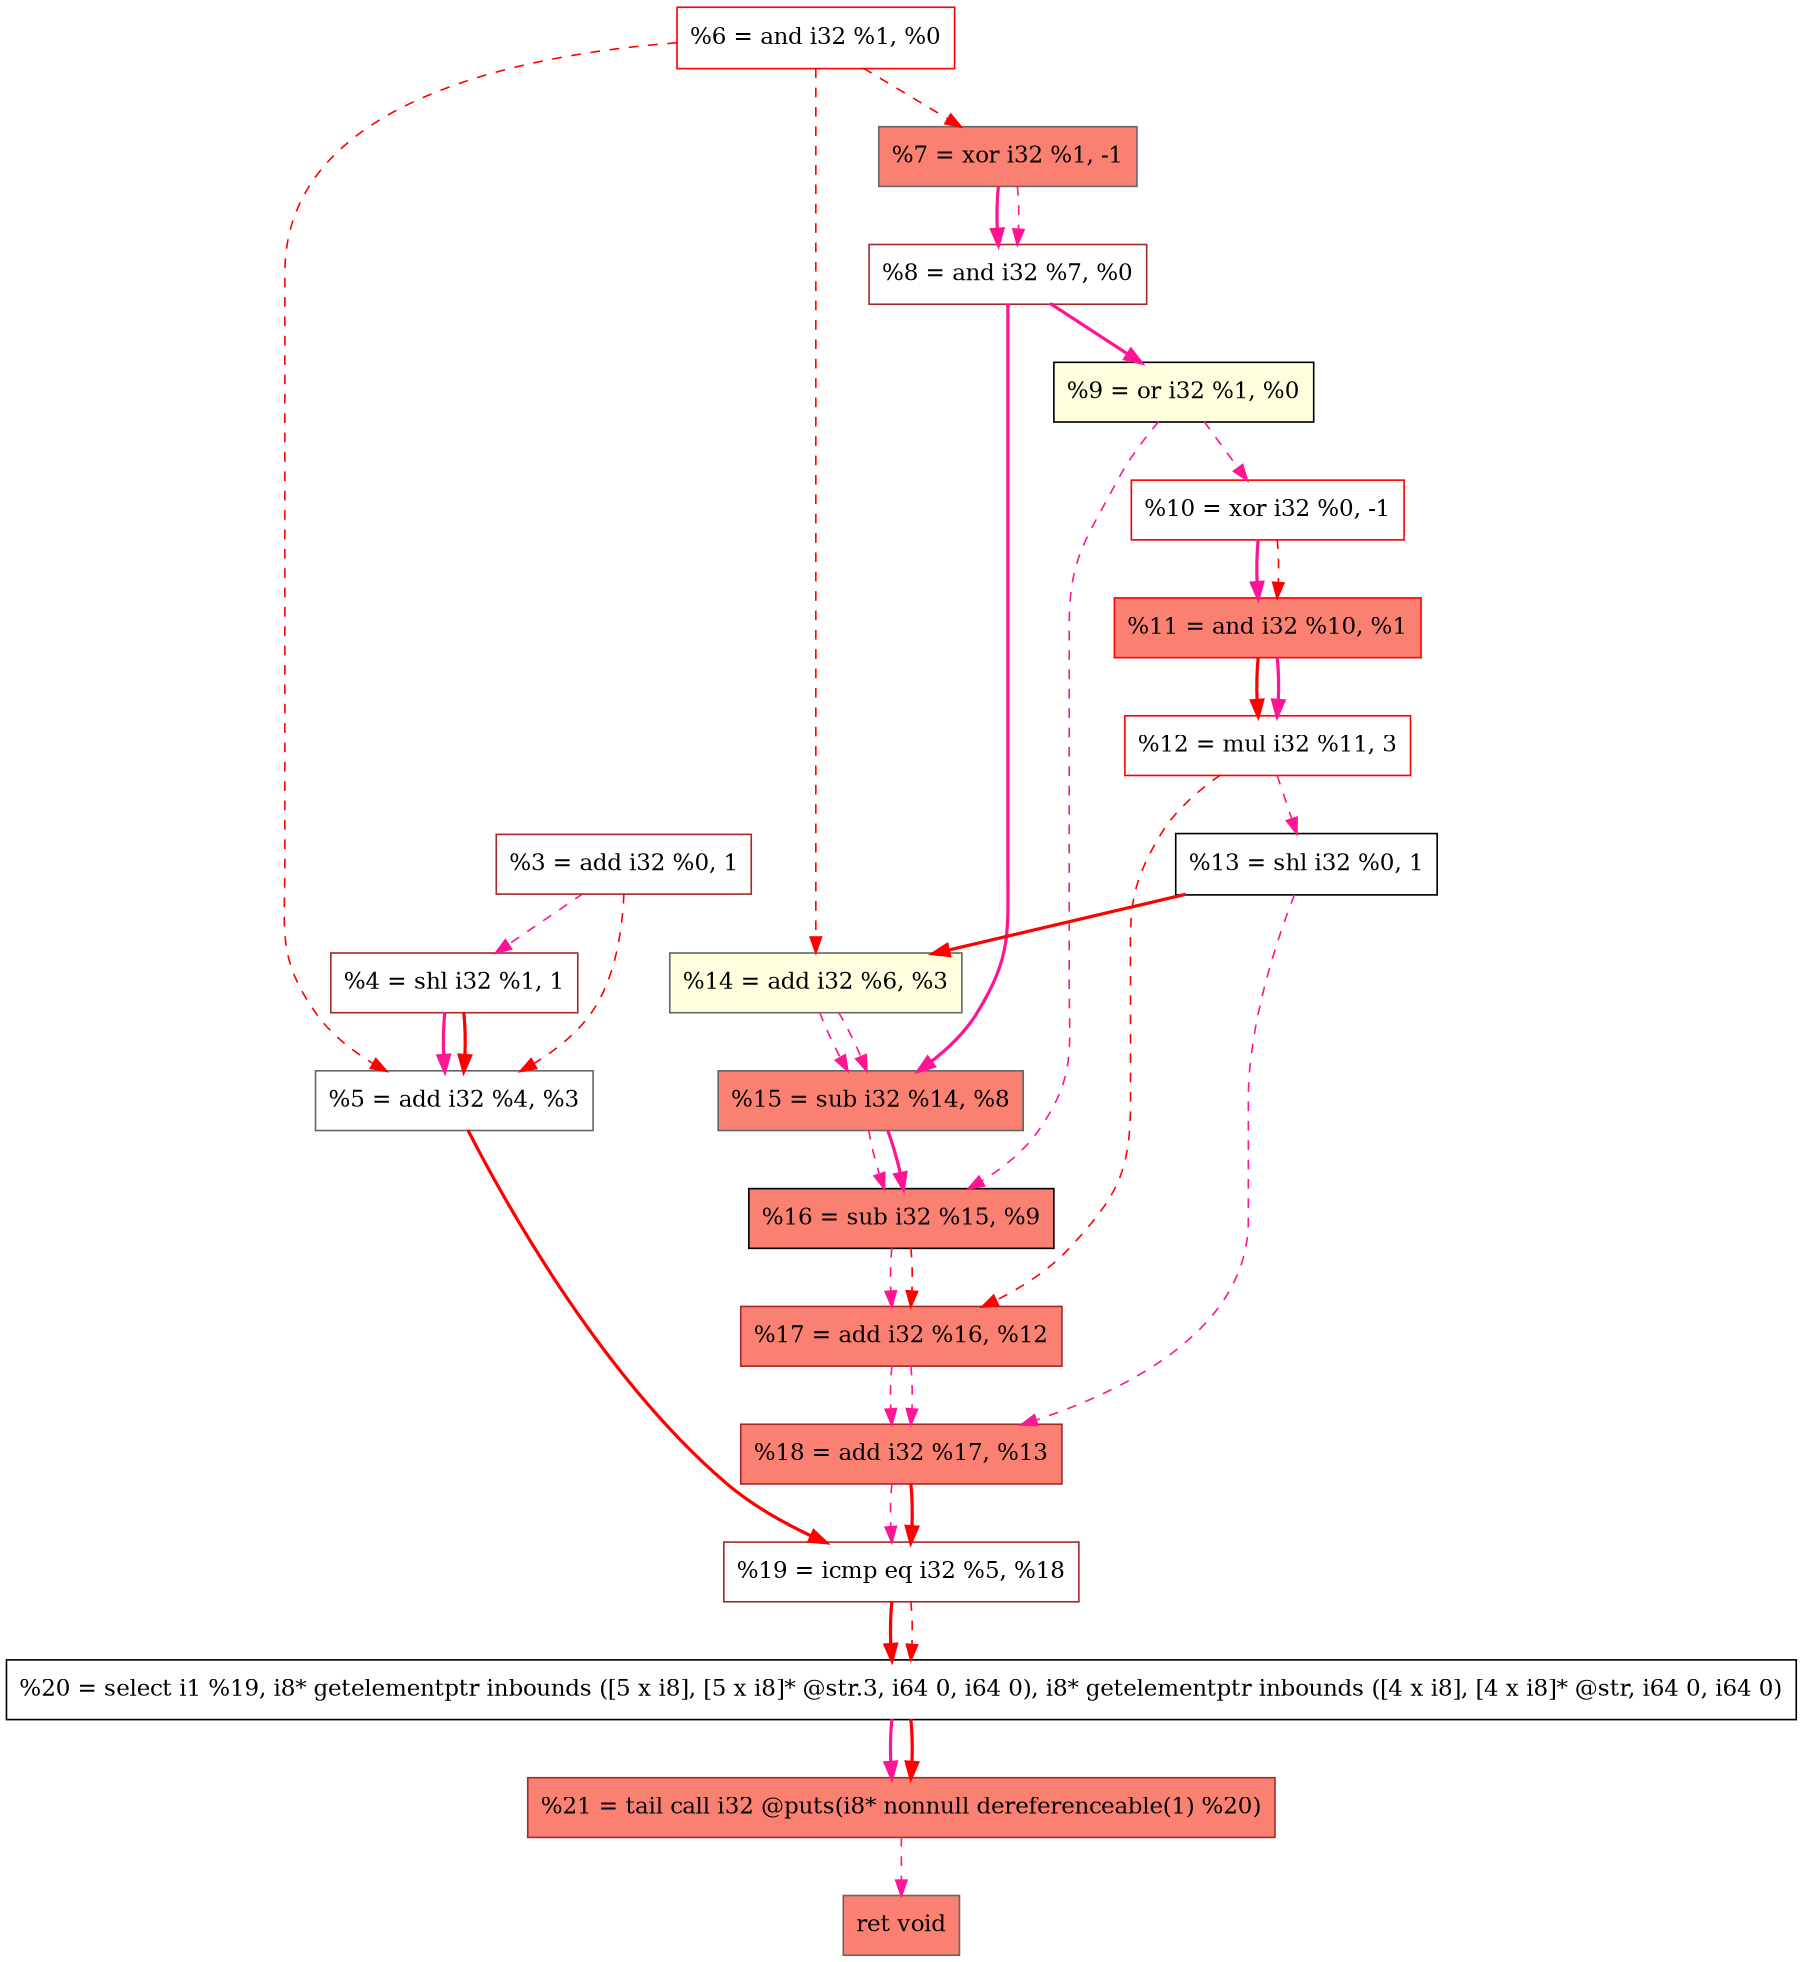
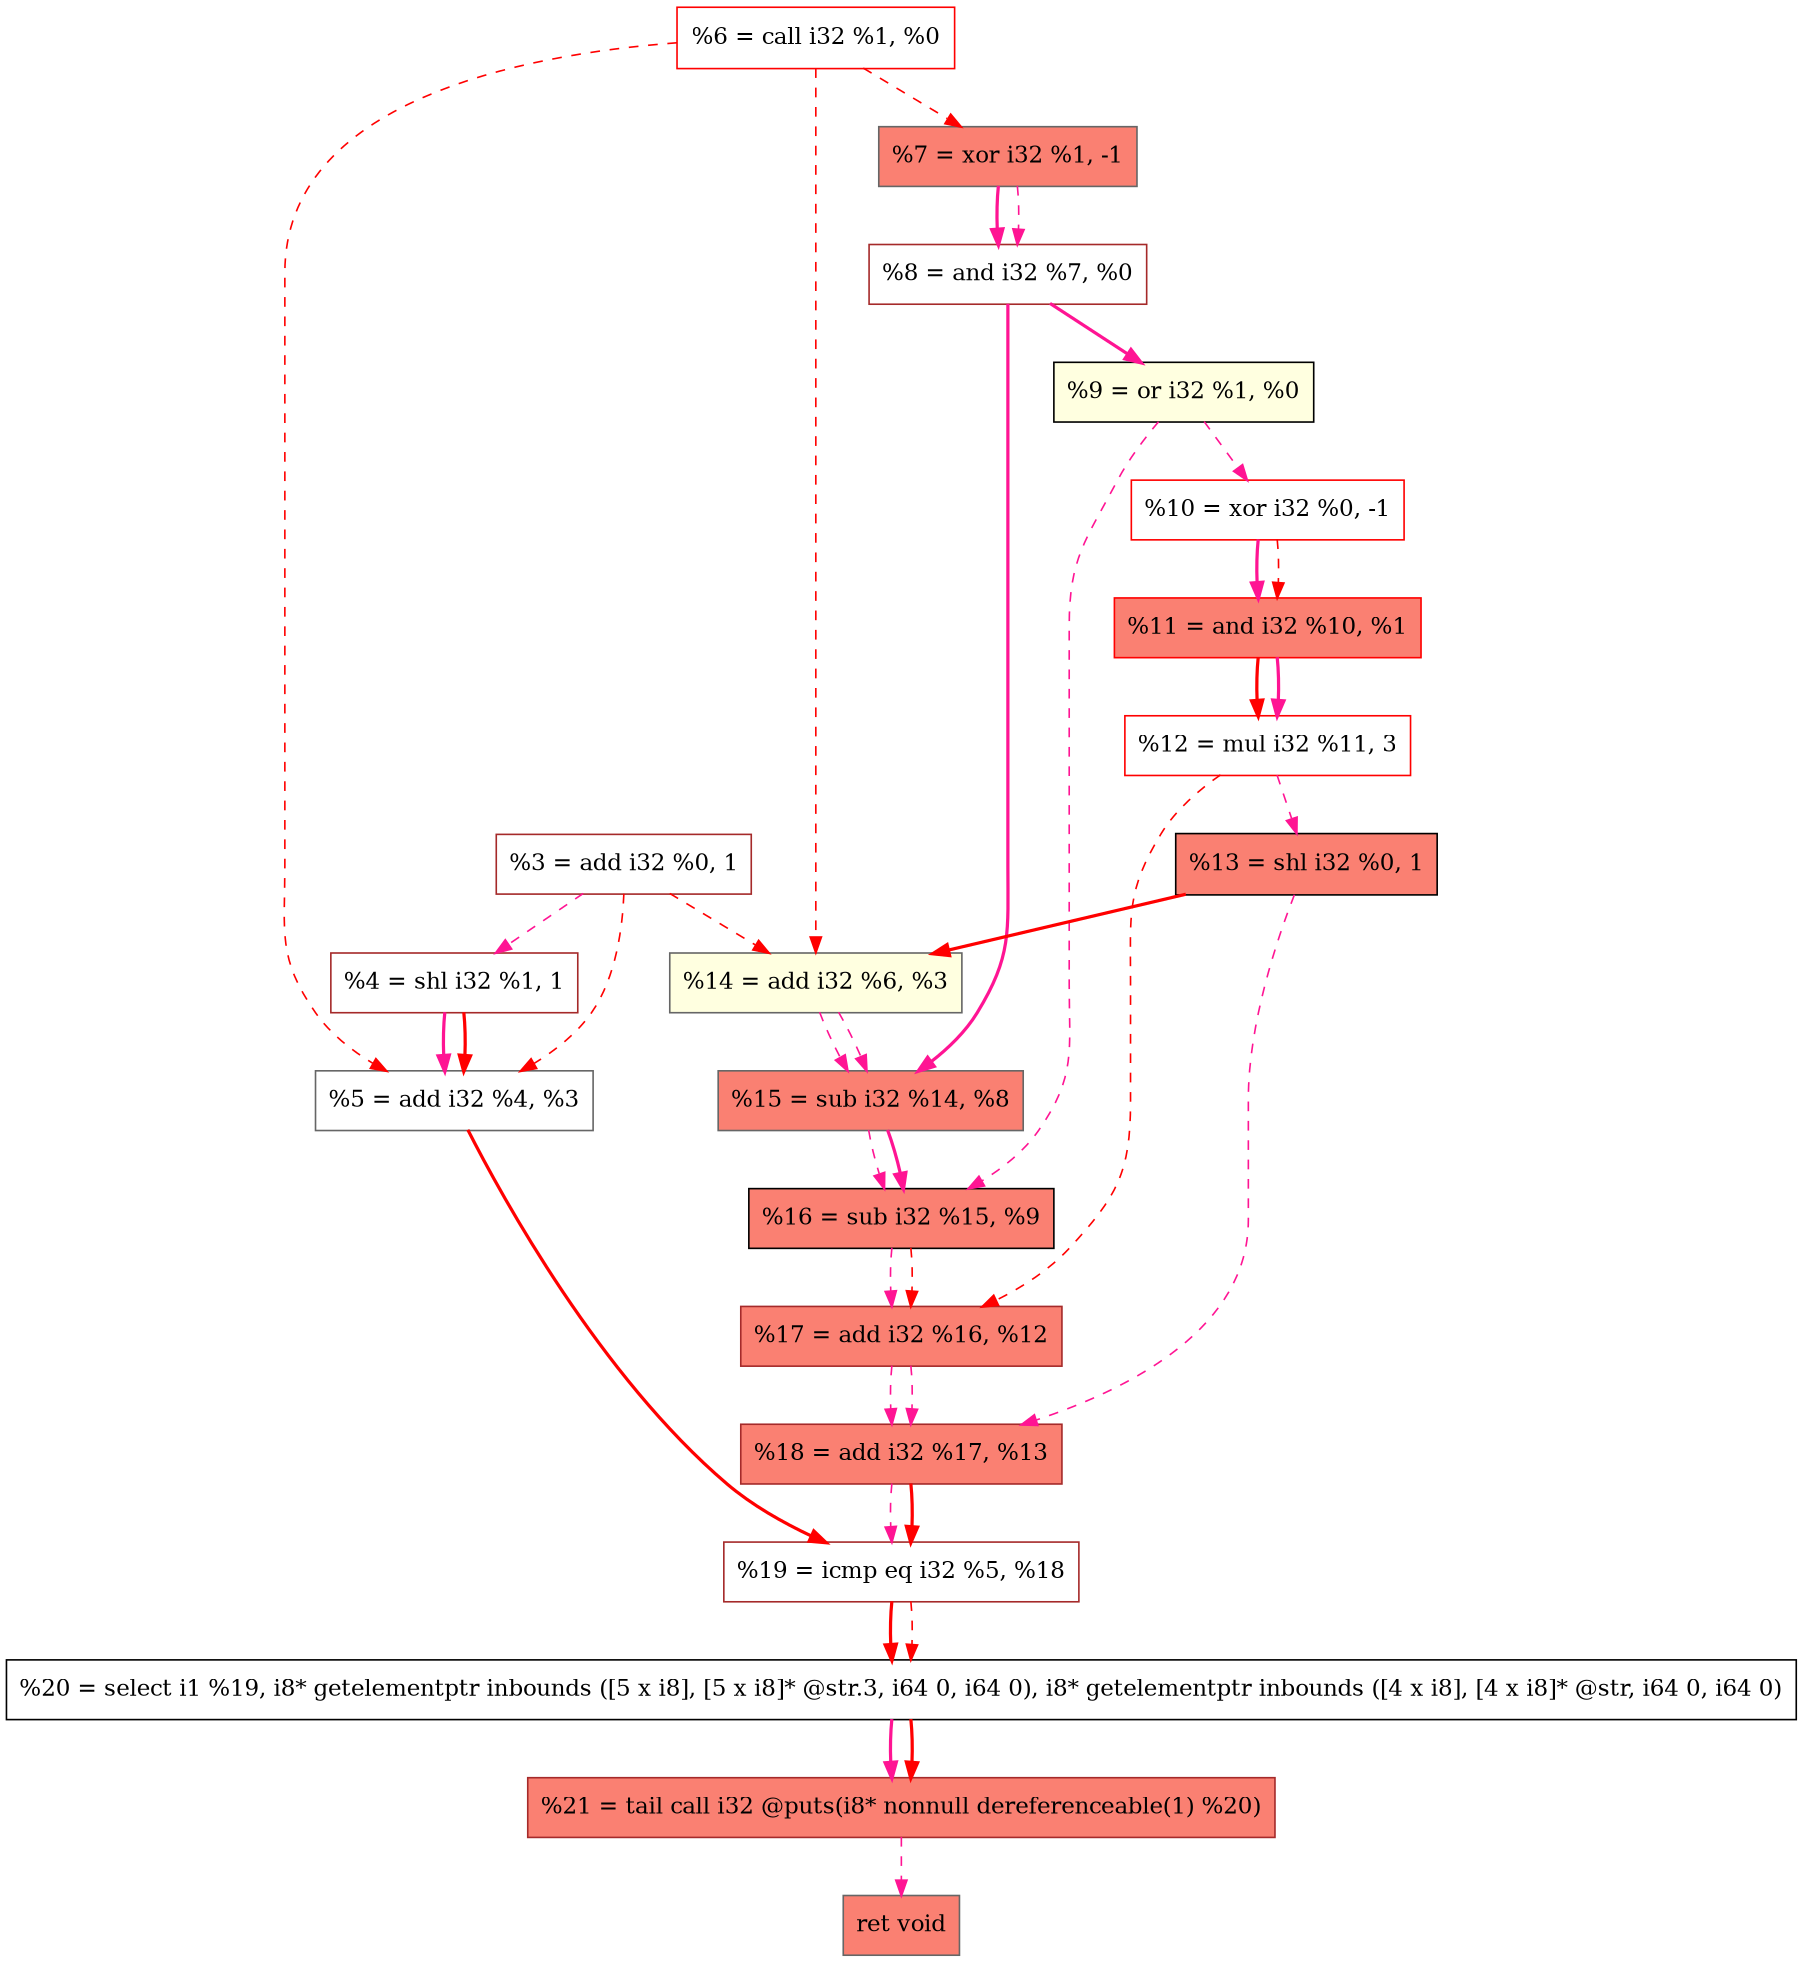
(816, 38) -> (816, 38)
(1306, 864) -> (1306, 864)
none -> (713, 919)
